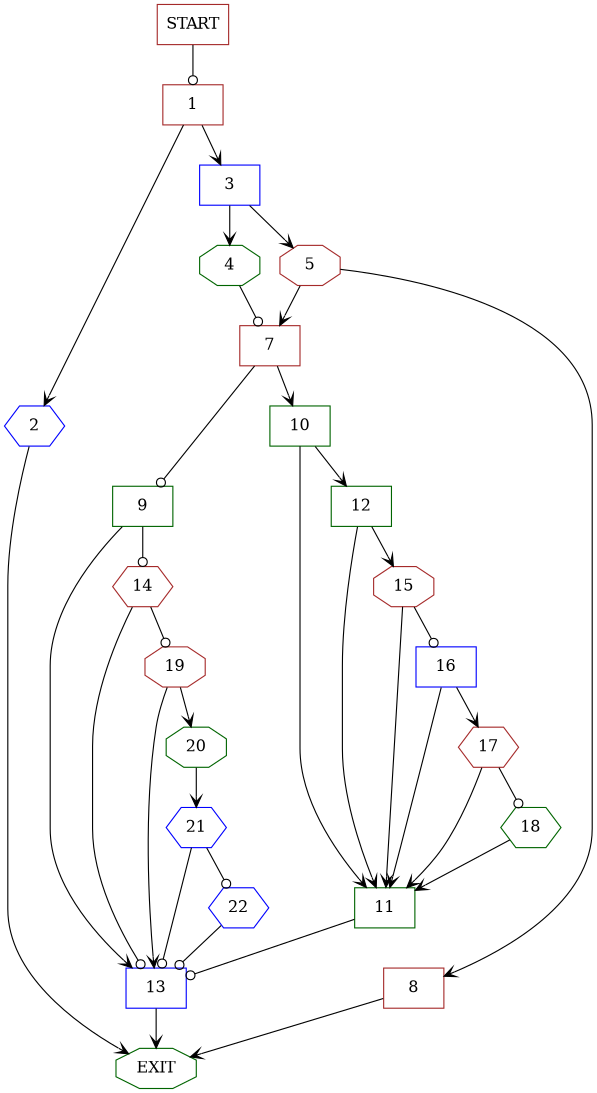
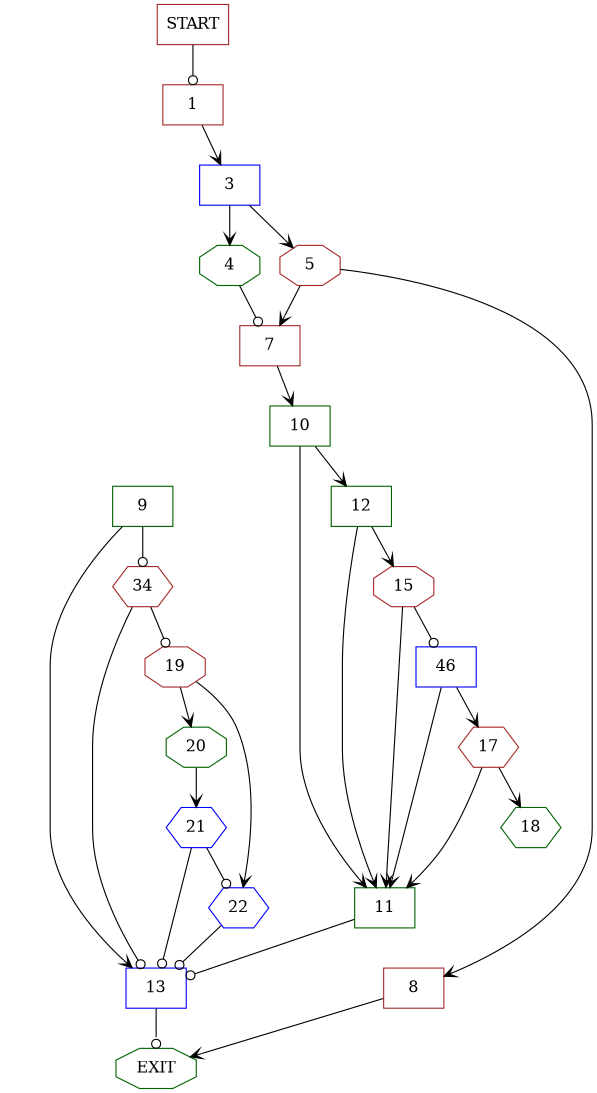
(209, 422) -> none
(35, 426) -> none
(143, 587) -> (143, 587)
(446, 667) -> (446, 667)
(508, 783) -> (508, 783)
(149, 821) -> (248, 770)
(468, 862) -> none
(156, 1023) -> (156, 1023)
